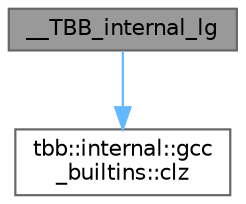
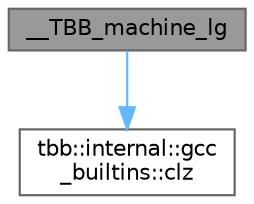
(123, 30) -> (127, 30)
